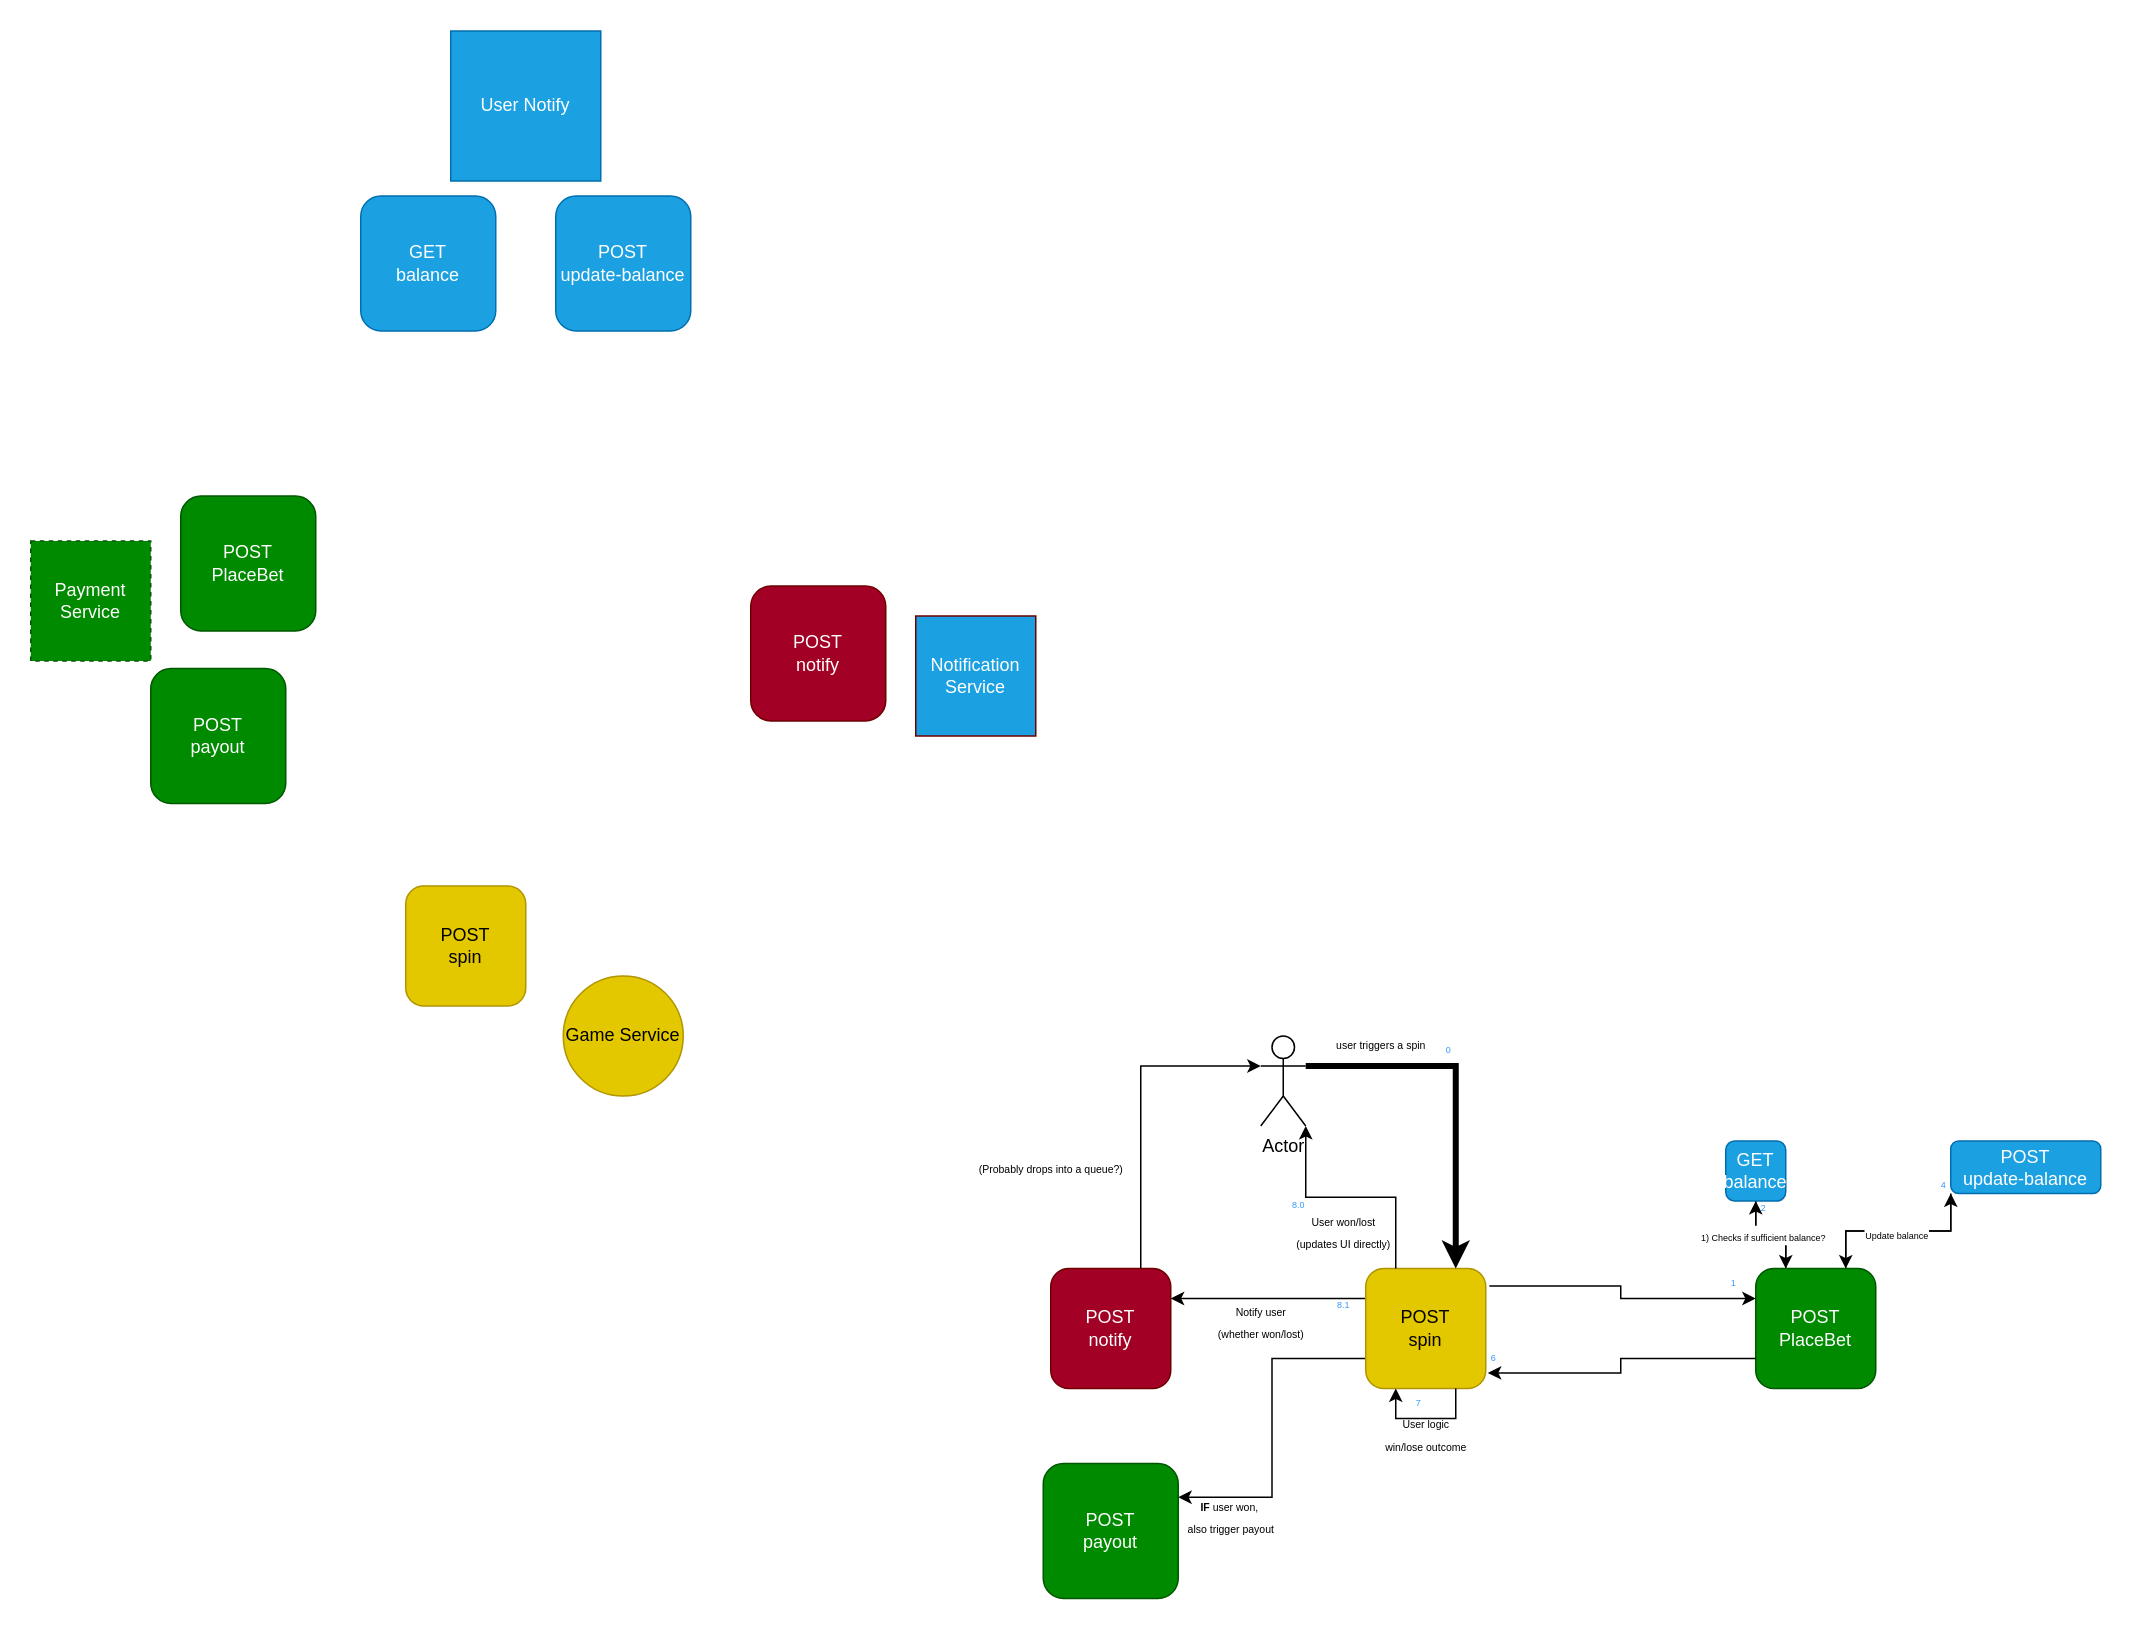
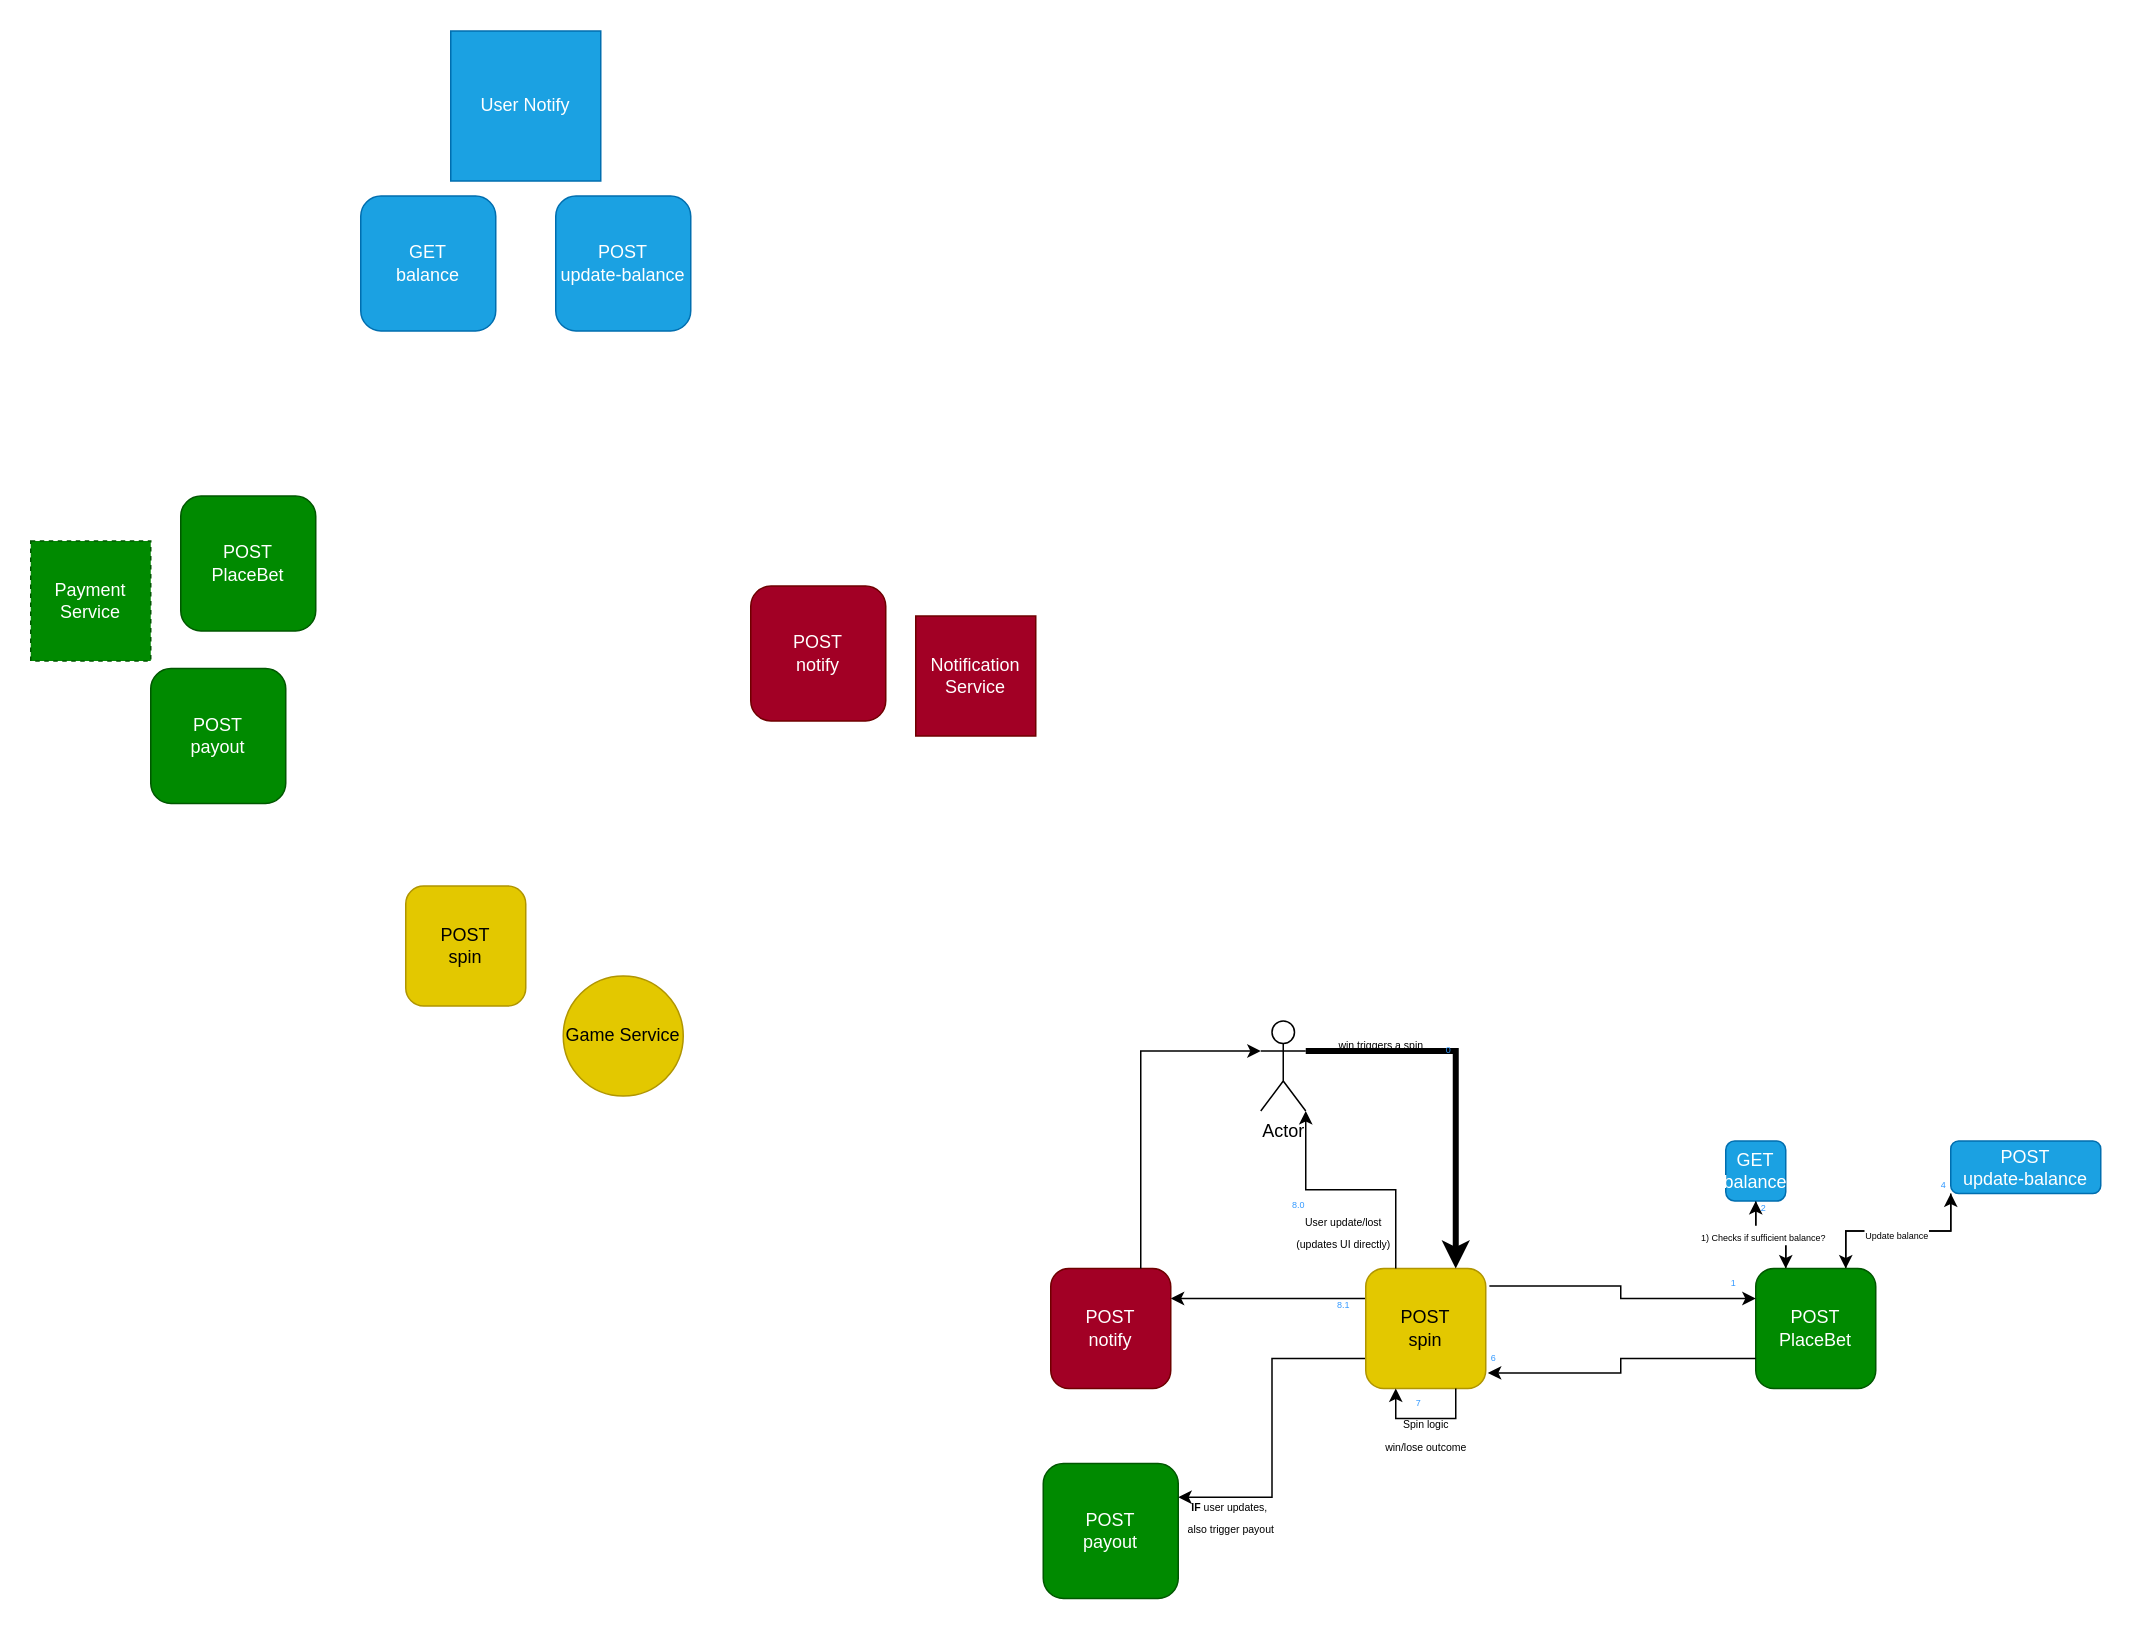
(976, 676) -> (976, 676)
(1382, 1043) -> (1382, 1043)
(1283, 1081) -> (1283, 1066)
(1051, 1167) -> none
(1344, 1231) -> (1344, 1231)
(1261, 1321) -> none
(1427, 1433) -> (1427, 1433)
(1232, 1516) -> (1232, 1516)
